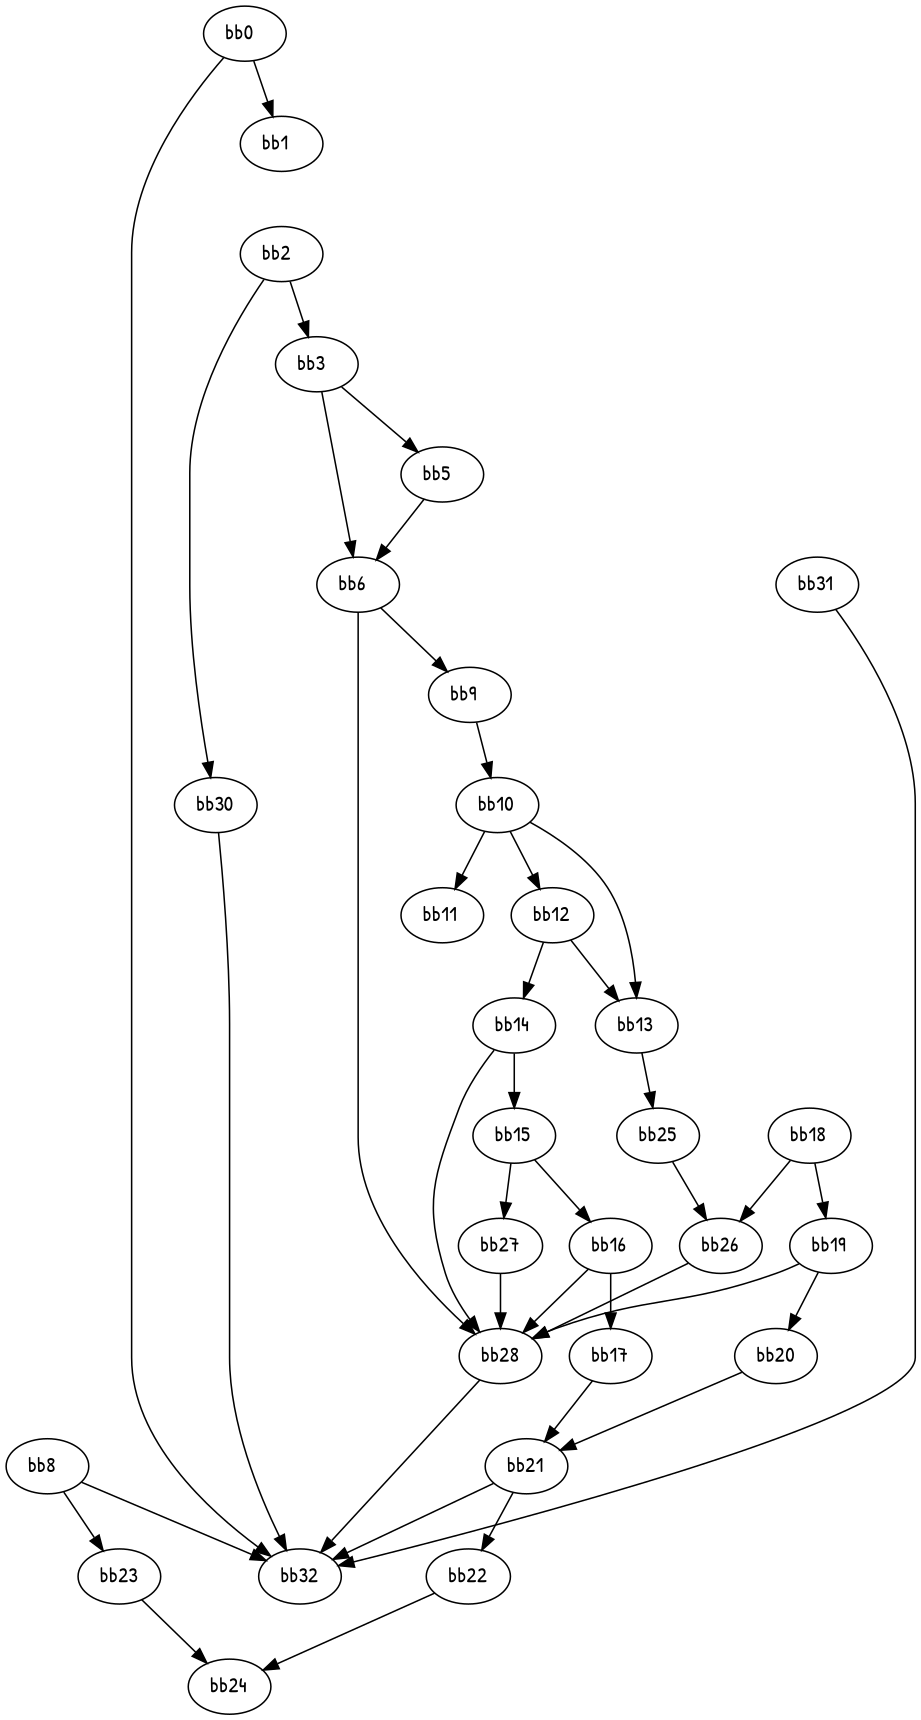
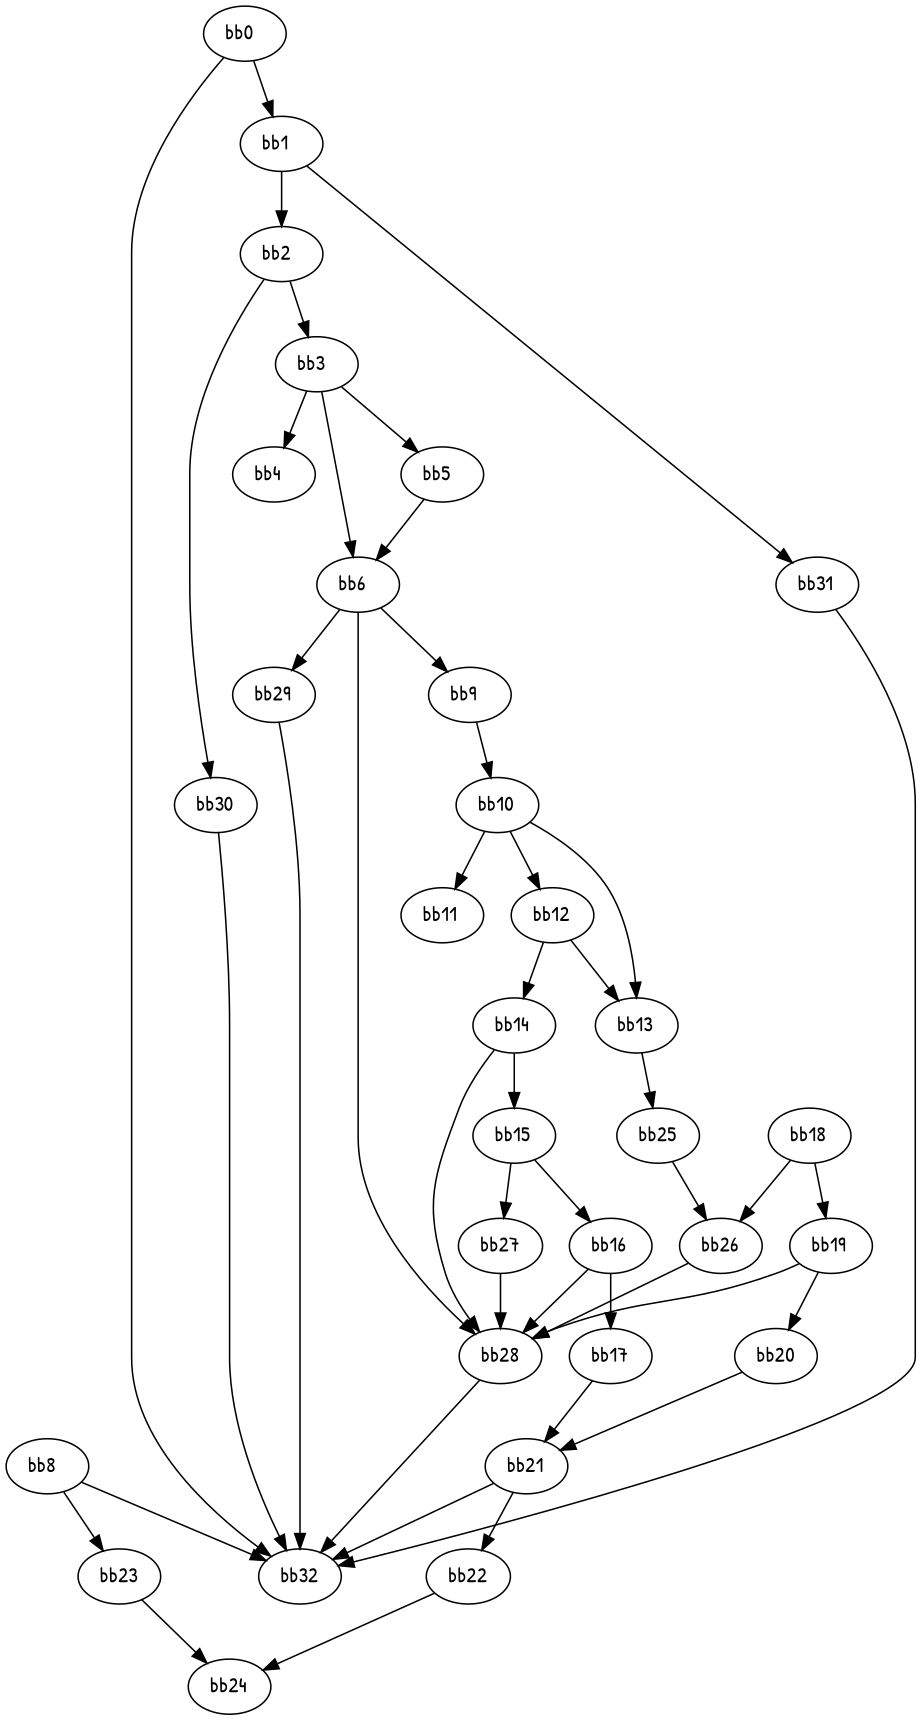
none -> (282, 191)
none -> (543, 359)
none -> (274, 474)
none -> (274, 695)
